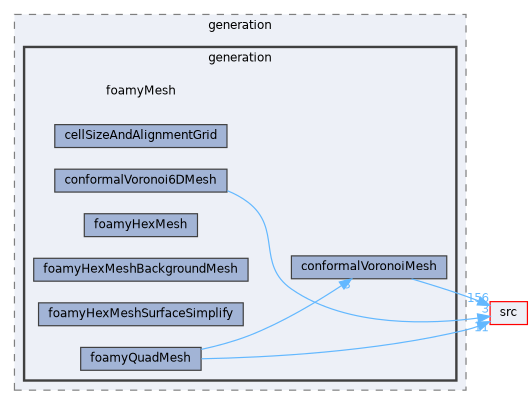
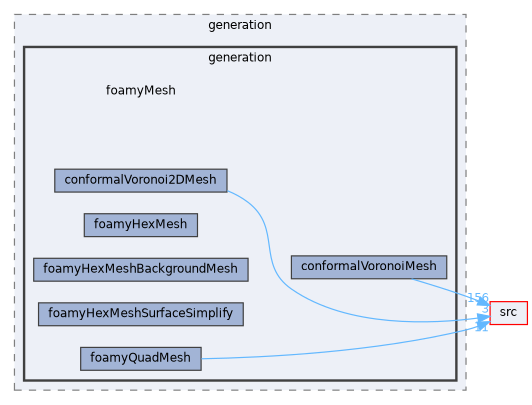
(141, 136) -> none
(141, 181) -> (141, 181)
(274, 324) -> none
